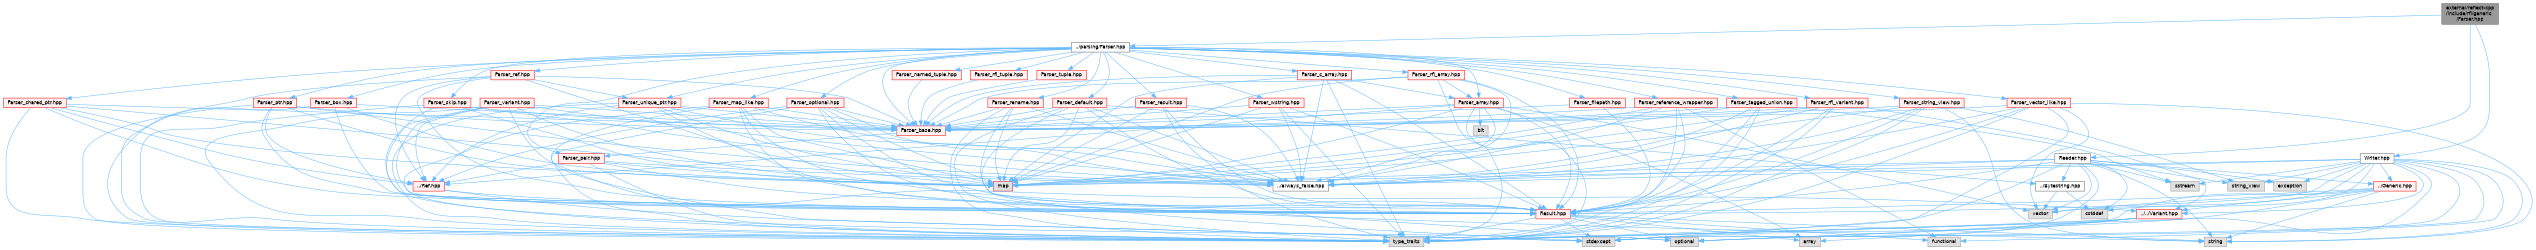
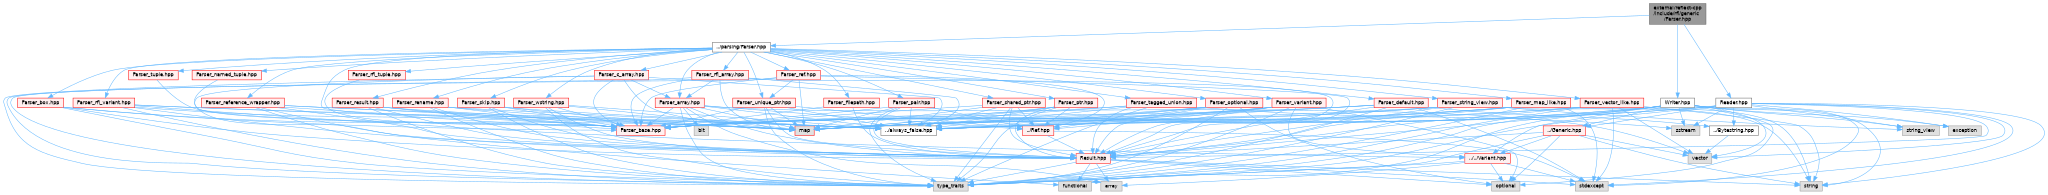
none -> (1019, 71)
(782, 142) -> (780, 118)
(2095, 214) -> none
